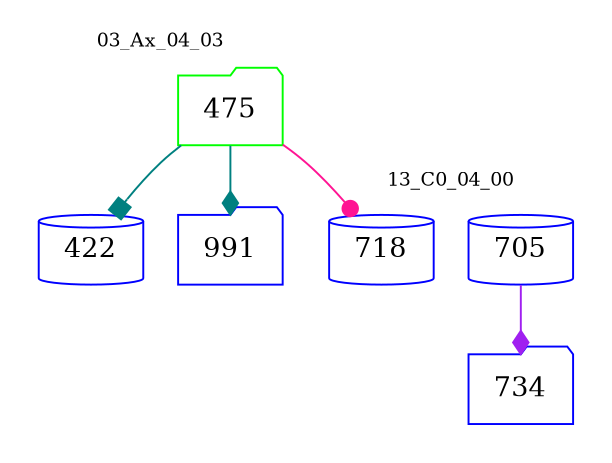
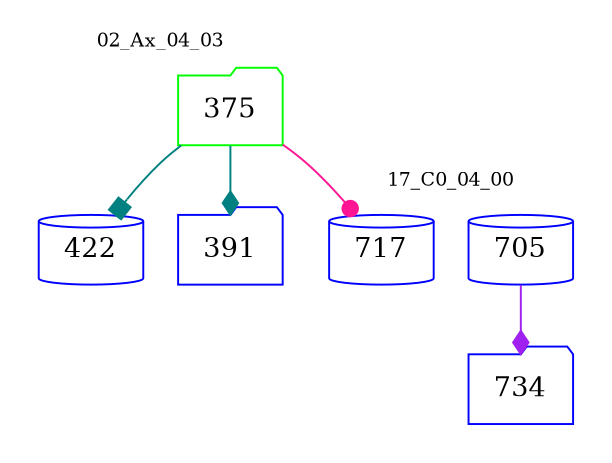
(161, 42) -> (161, 42)
(230, 110) -> (230, 110)
(451, 181) -> (451, 181)
(230, 250) -> (230, 250)
(381, 250) -> (381, 250)
